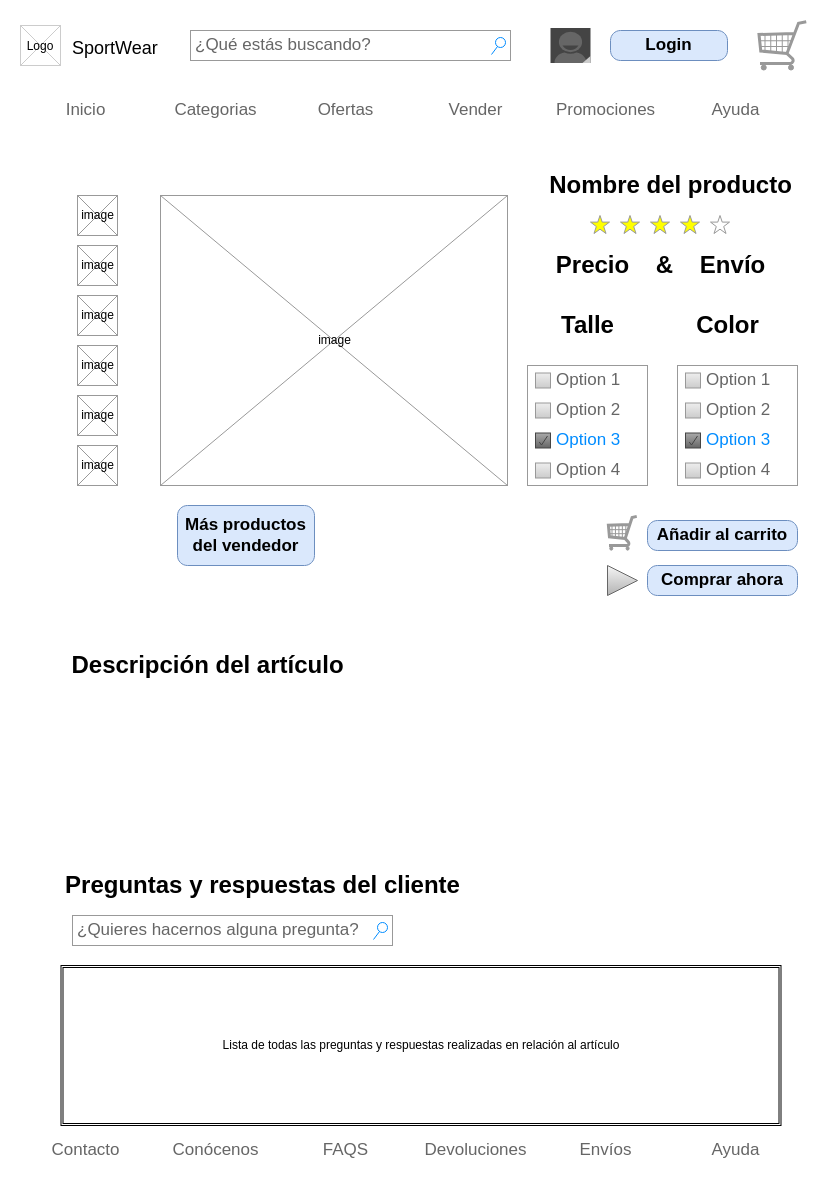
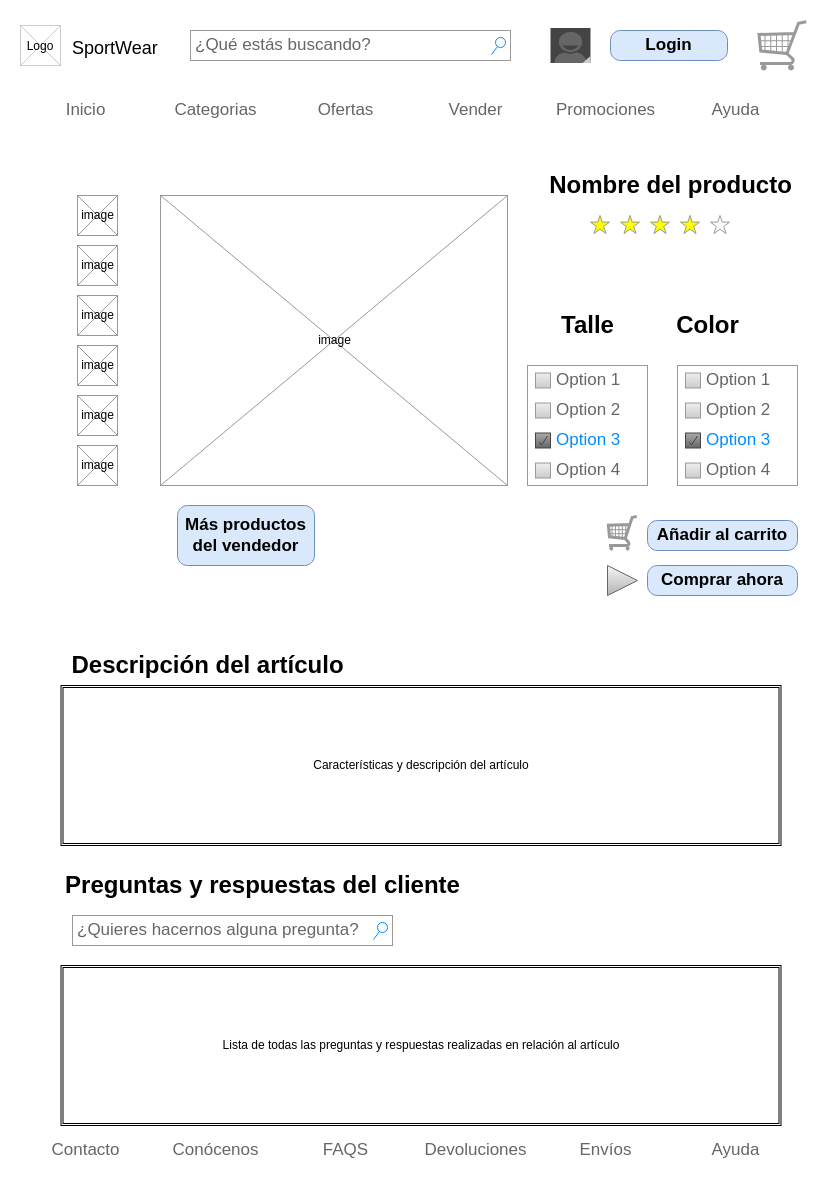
(661, 266) -> none
(728, 326) -> (708, 326)
none -> (421, 766)
